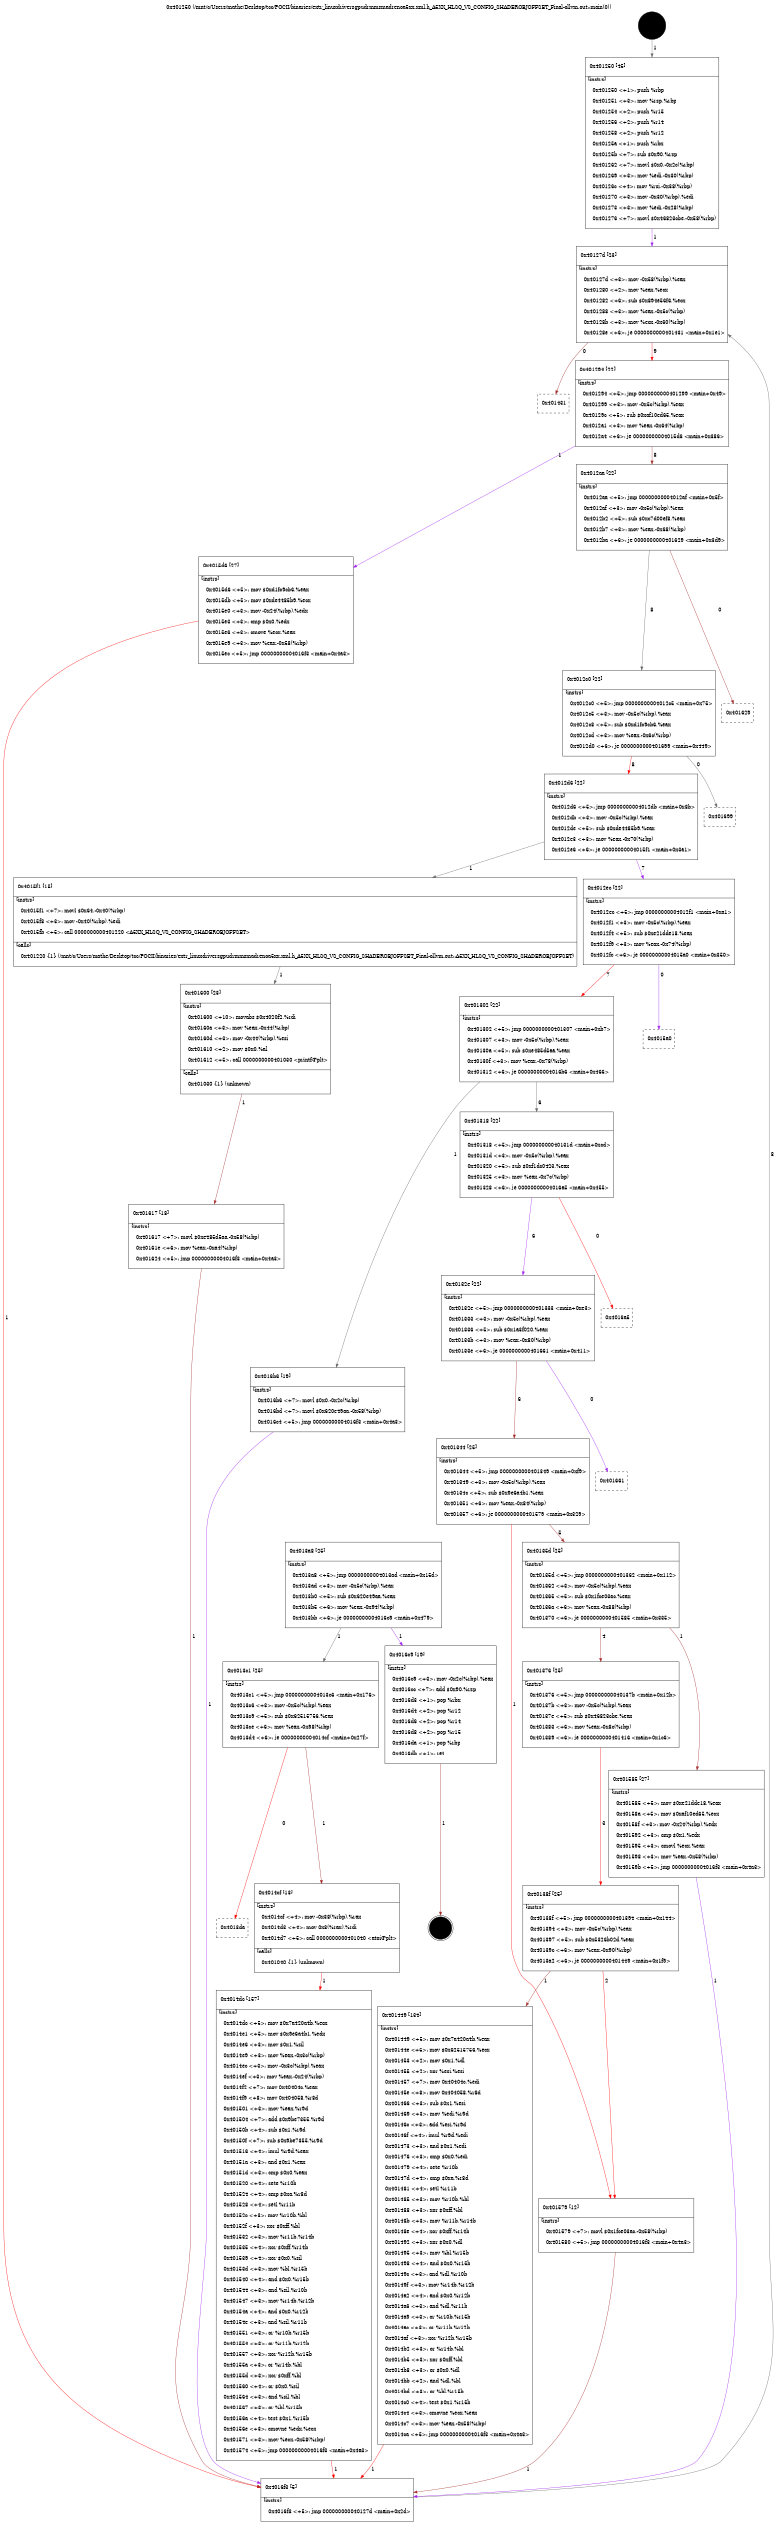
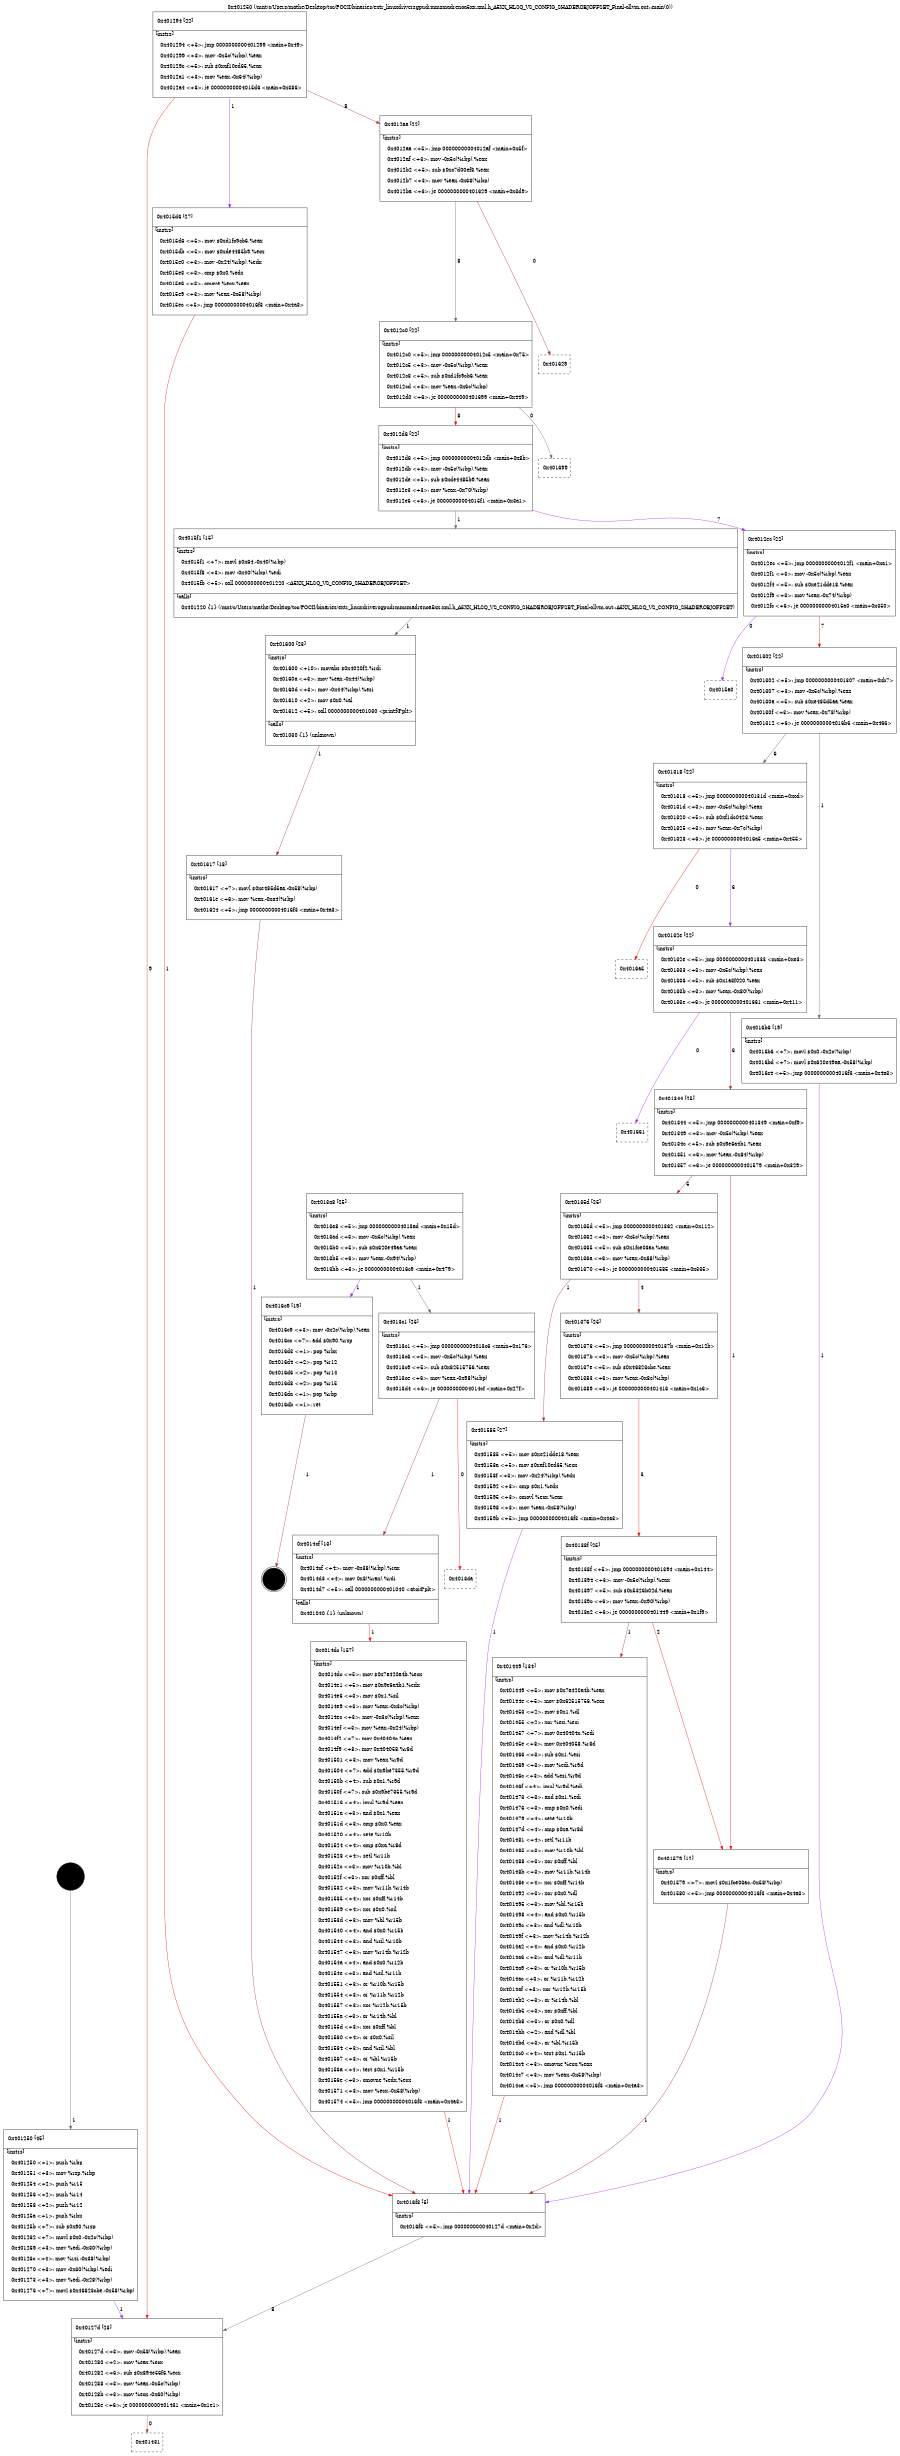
(652, 350) -> (147, 1203)
